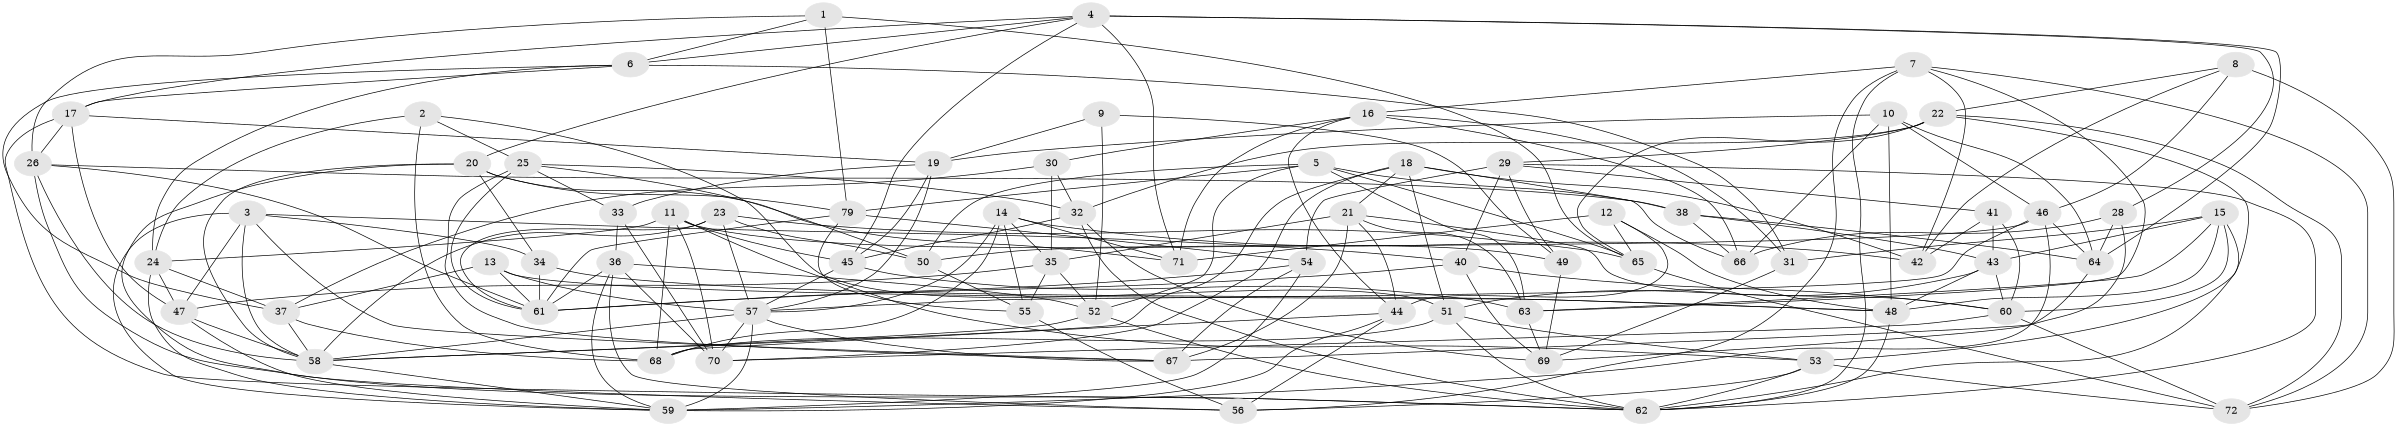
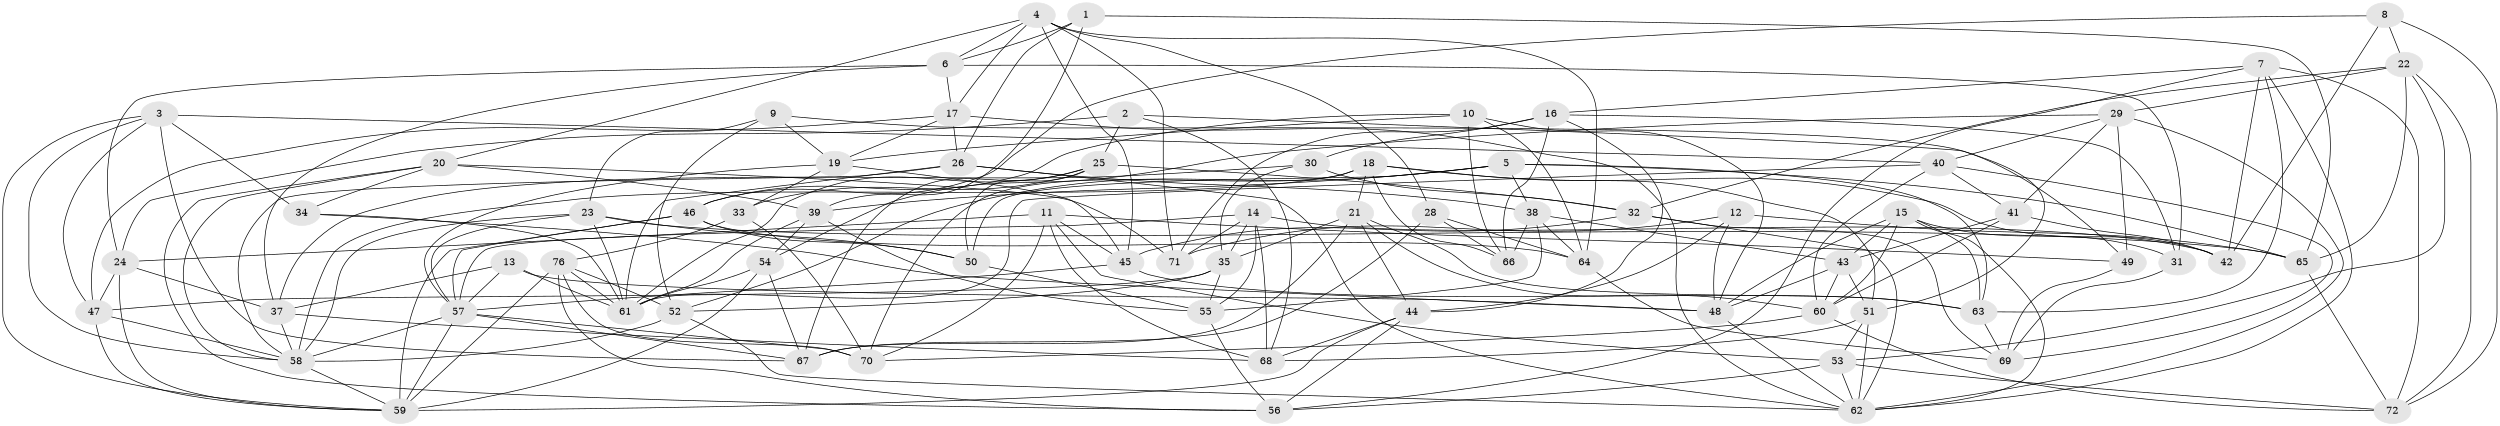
none -> (632, 141)
none -> (1975, 188)
(848, 213) -> (815, 213)
(615, 263) -> (559, 263)
none -> (1433, 292)
